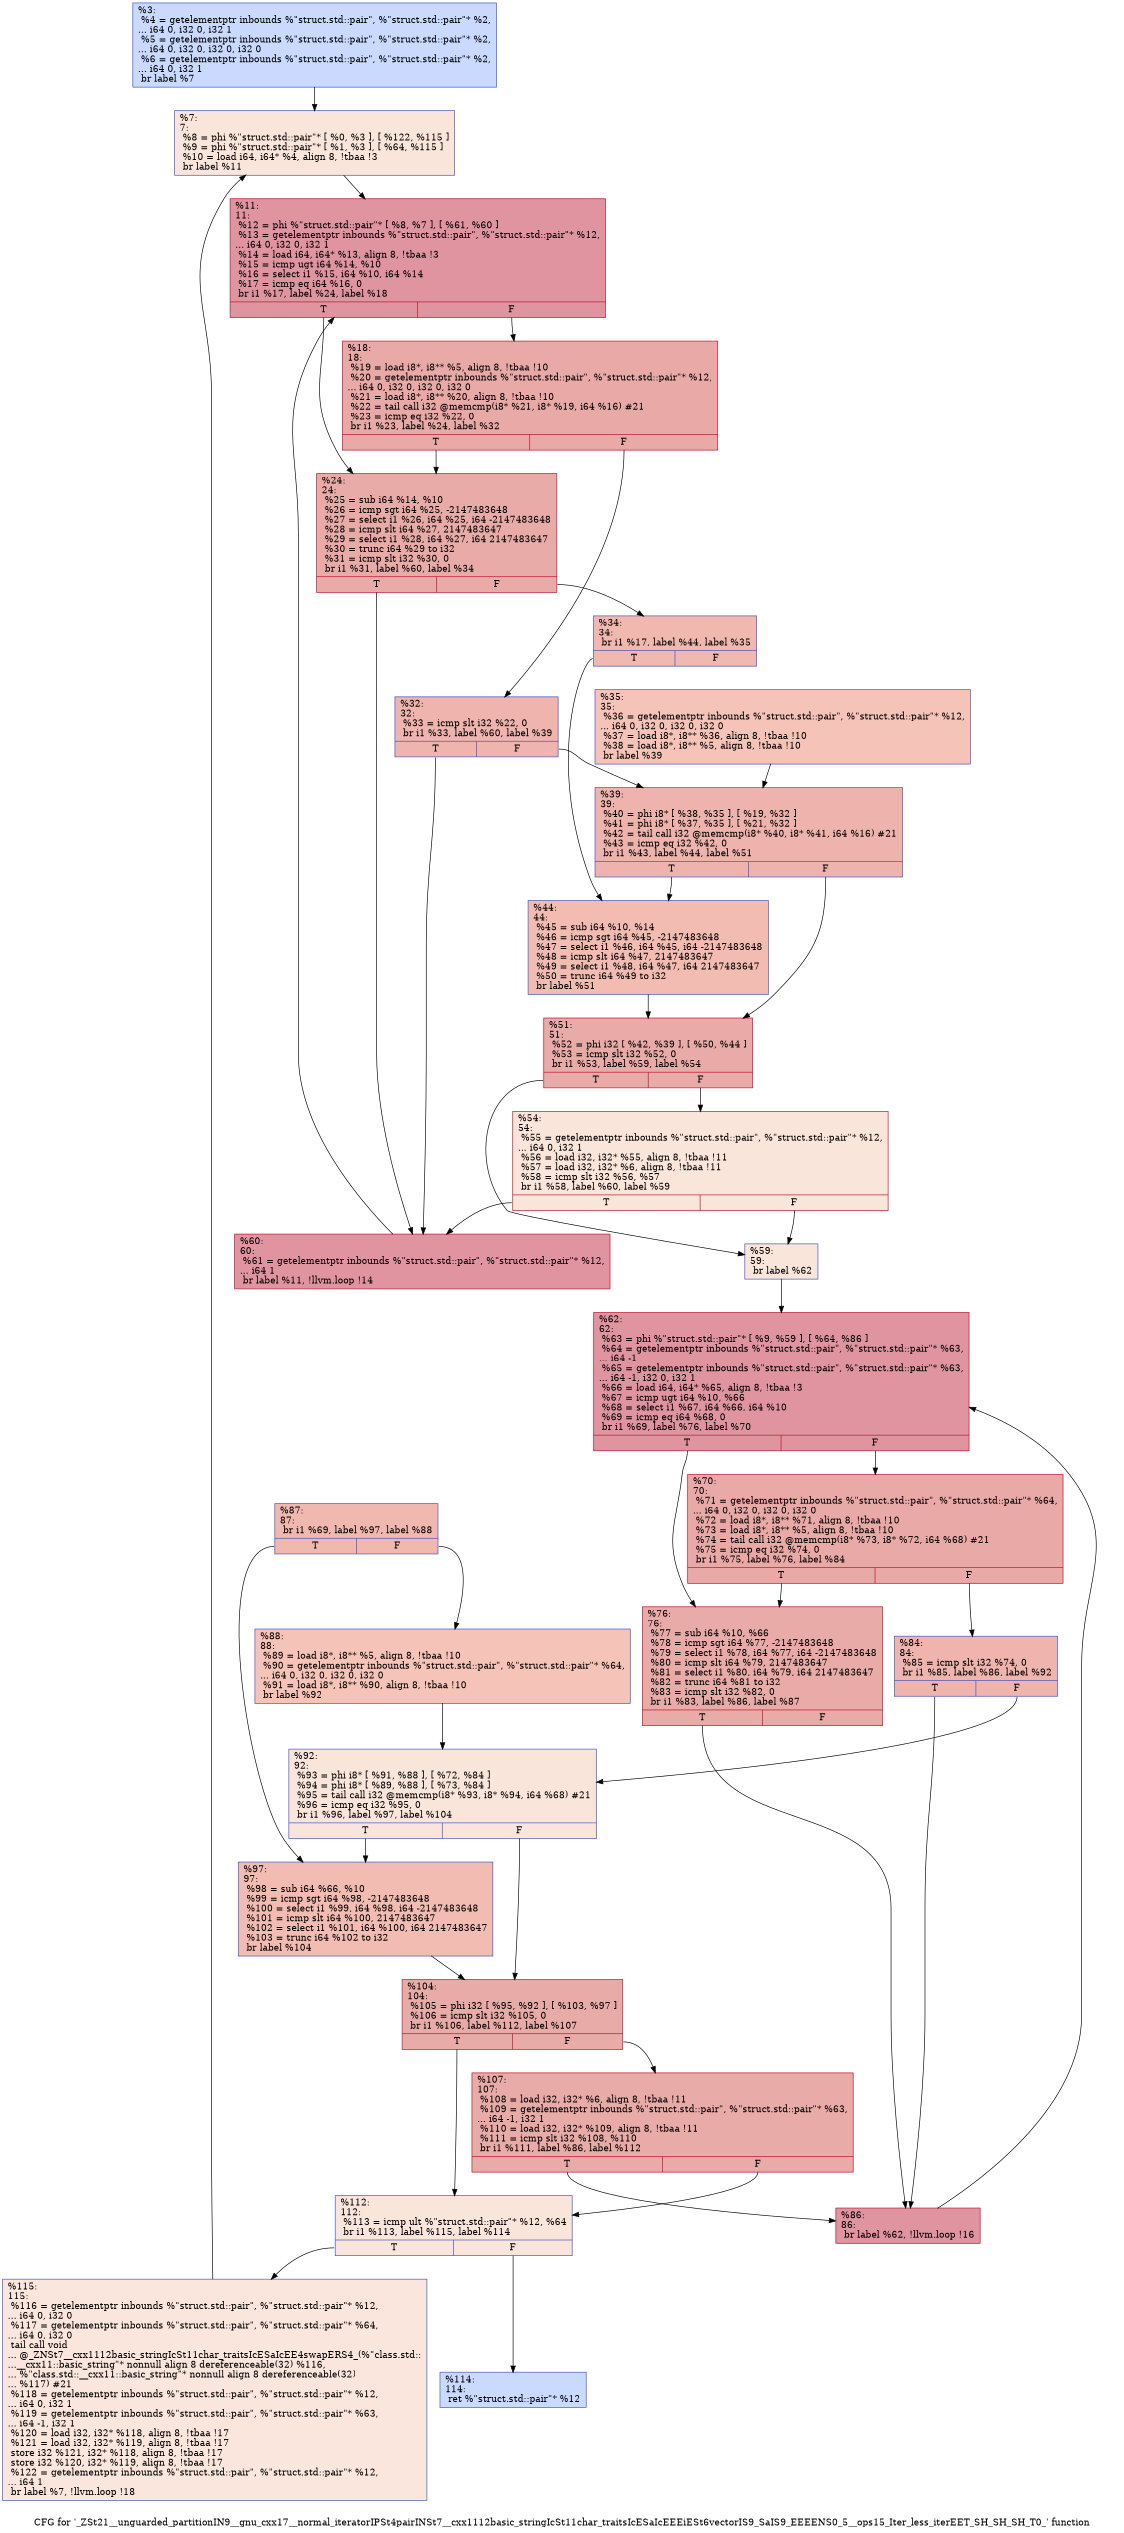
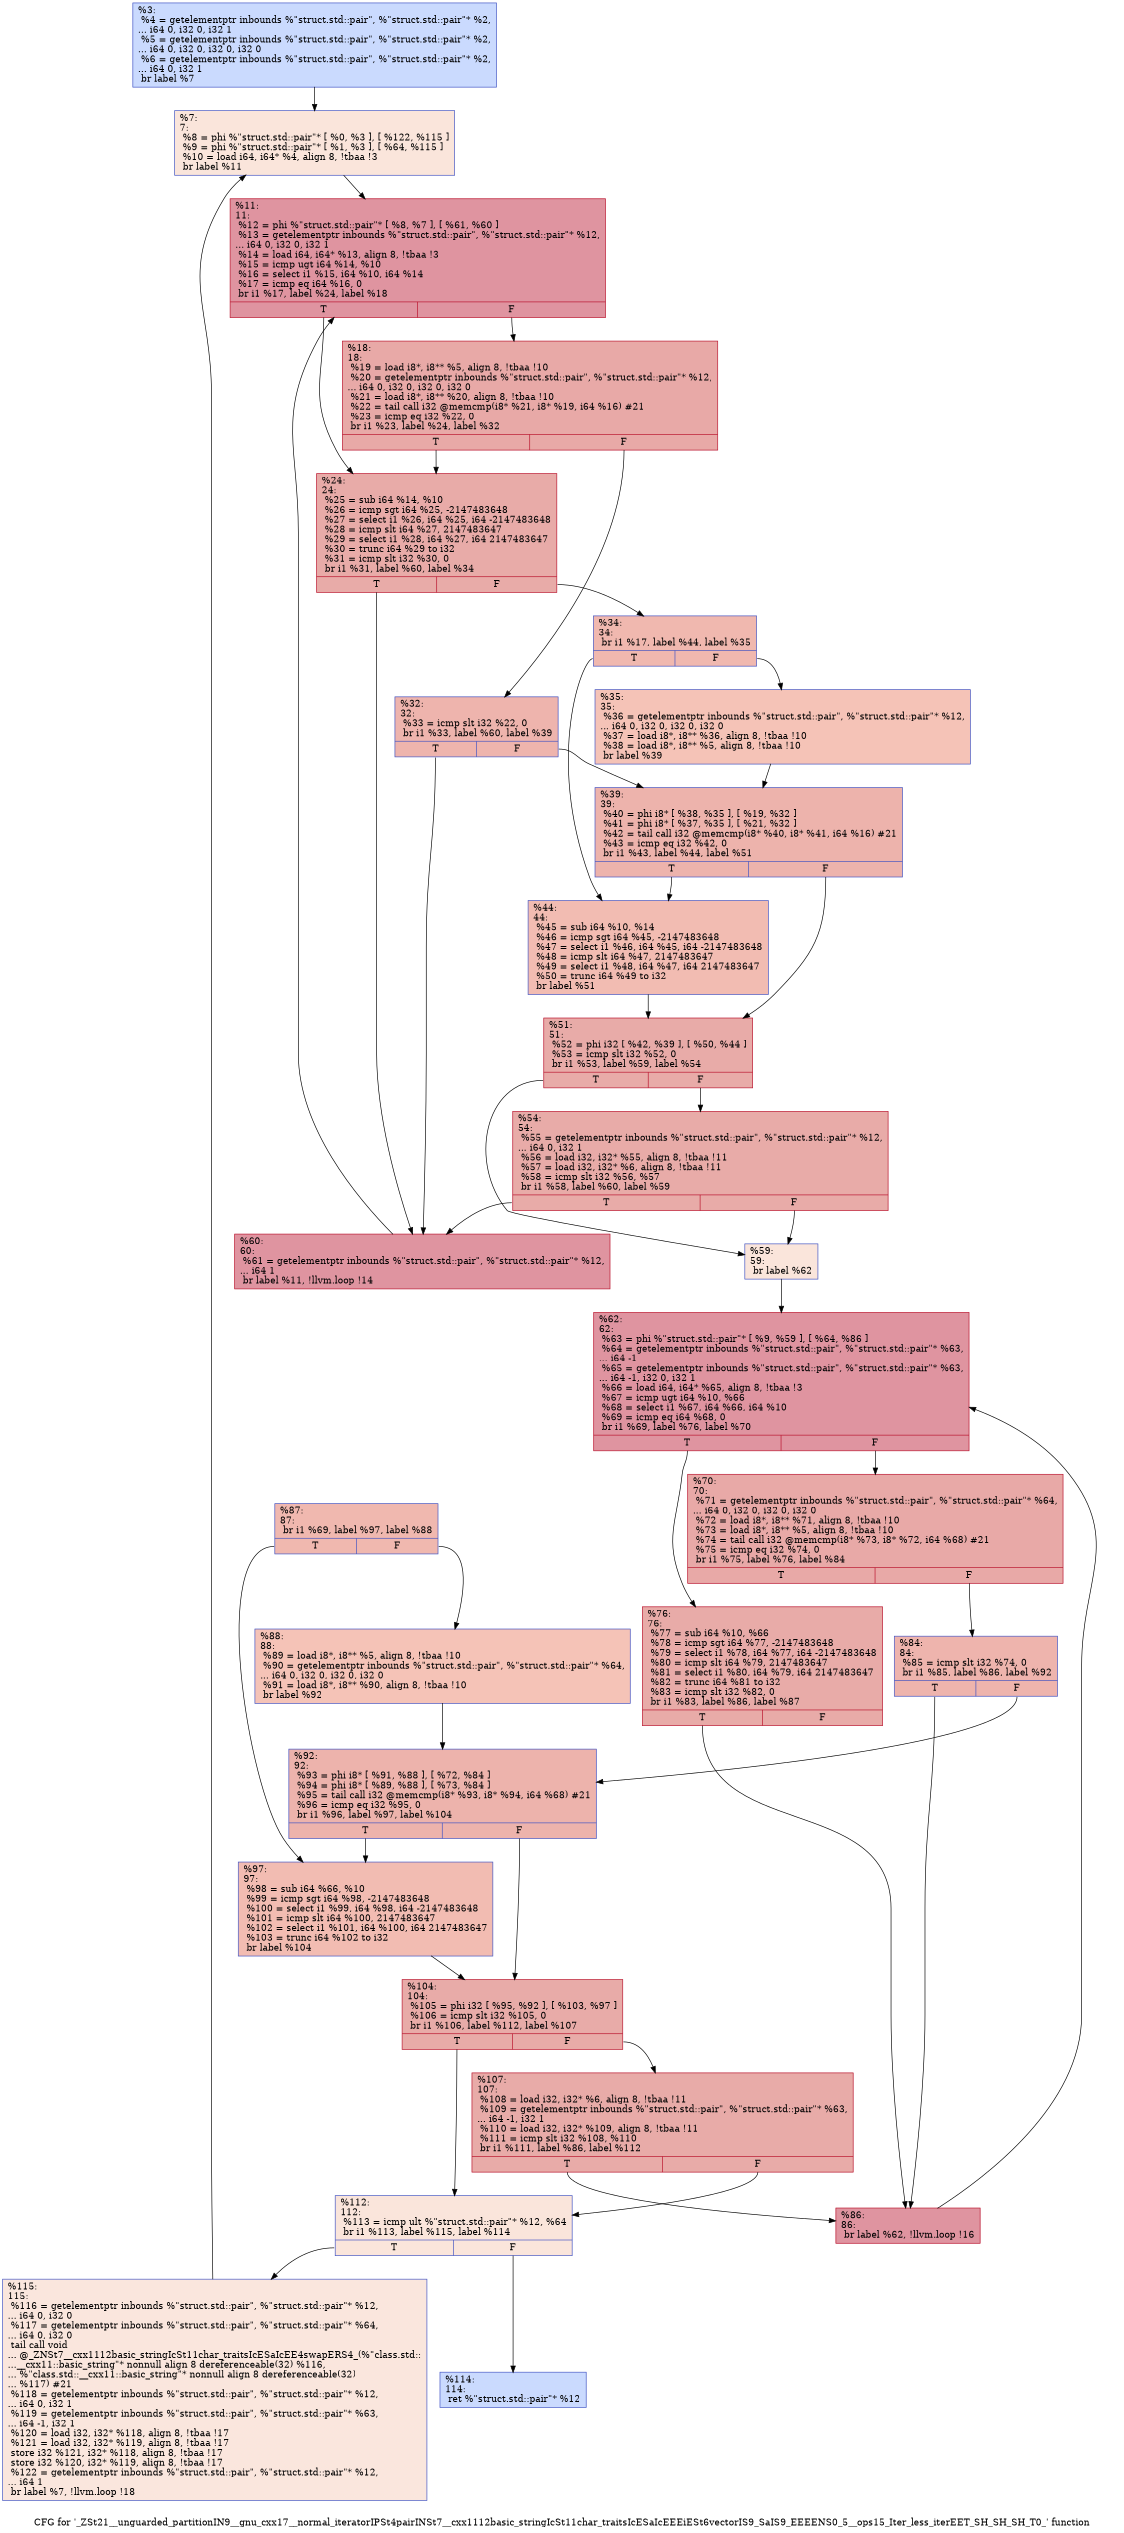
none -> (773, 667)
(700, 1161) -> (700, 1161)
(781, 1592) -> none
(443, 1794) -> (443, 1794)
